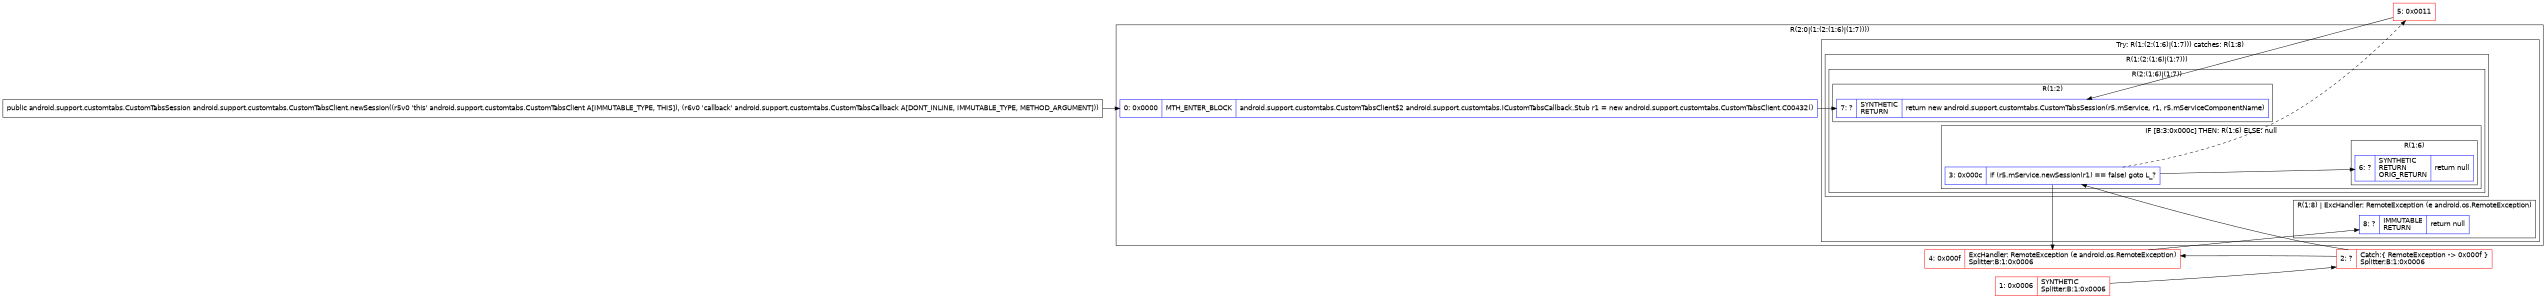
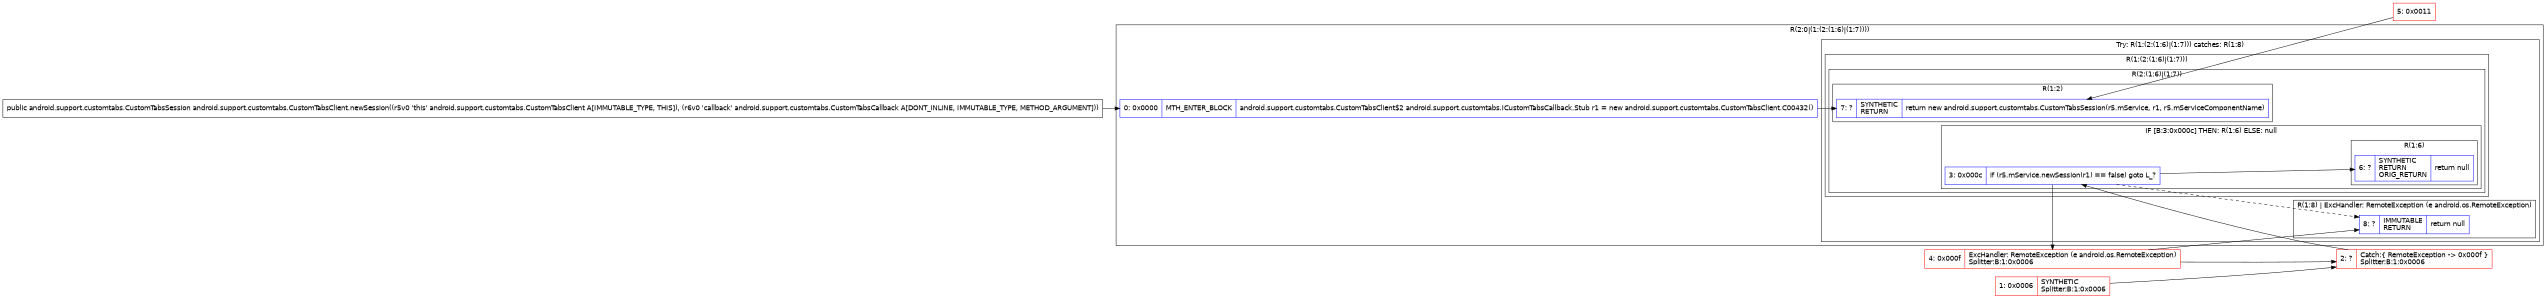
(2276, 122) -> (2236, 200)
(2261, 256) -> (2256, 262)
